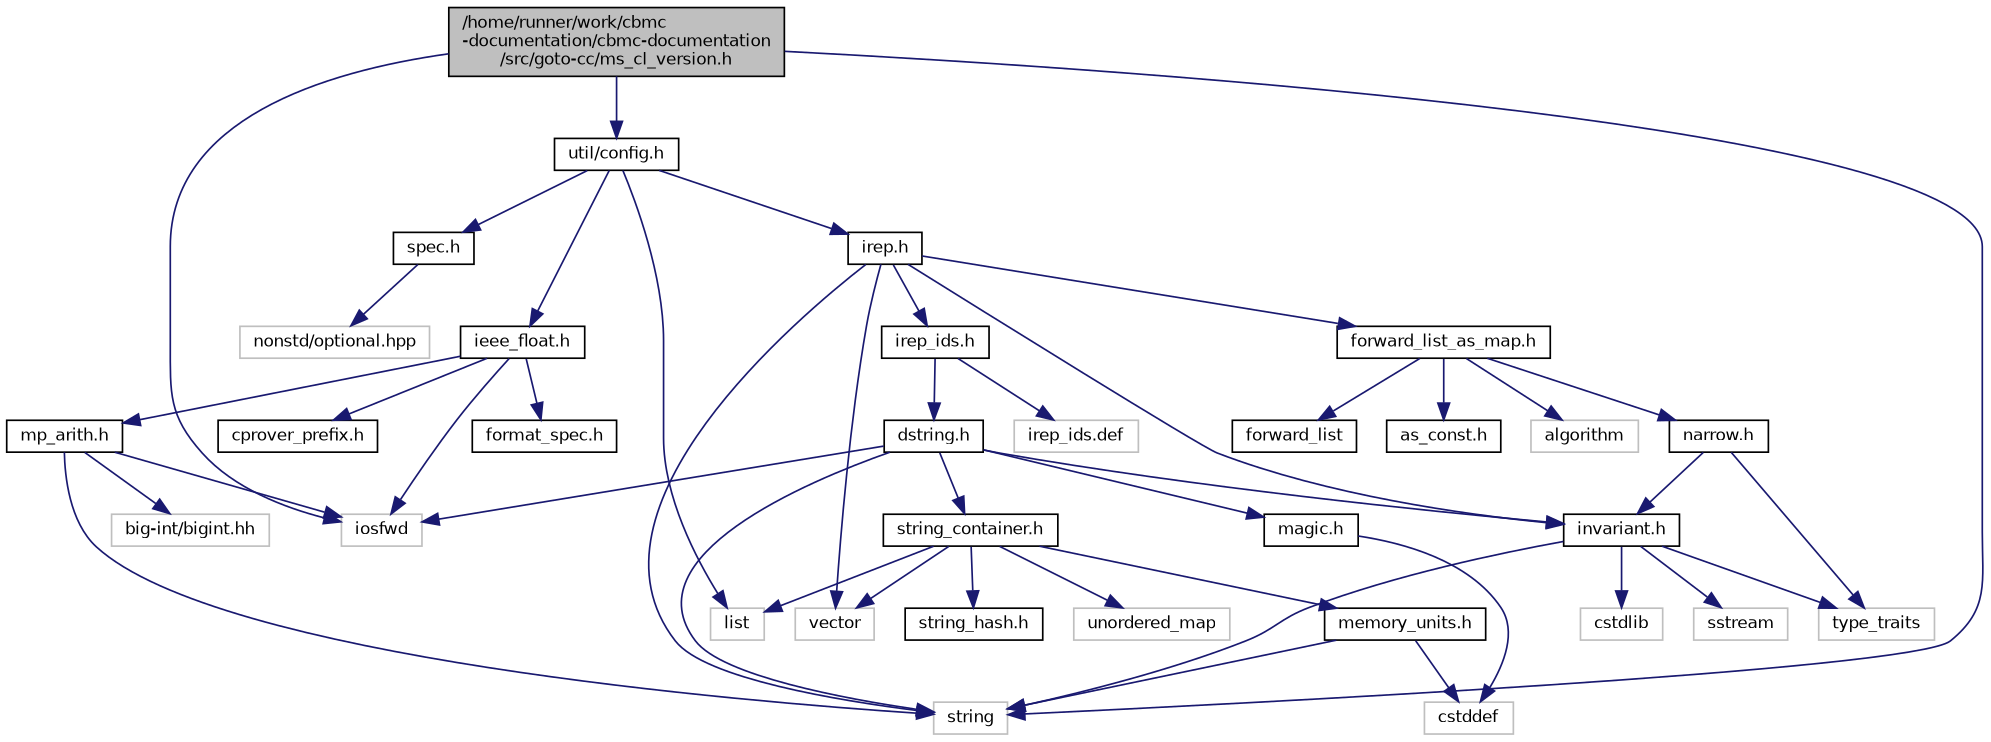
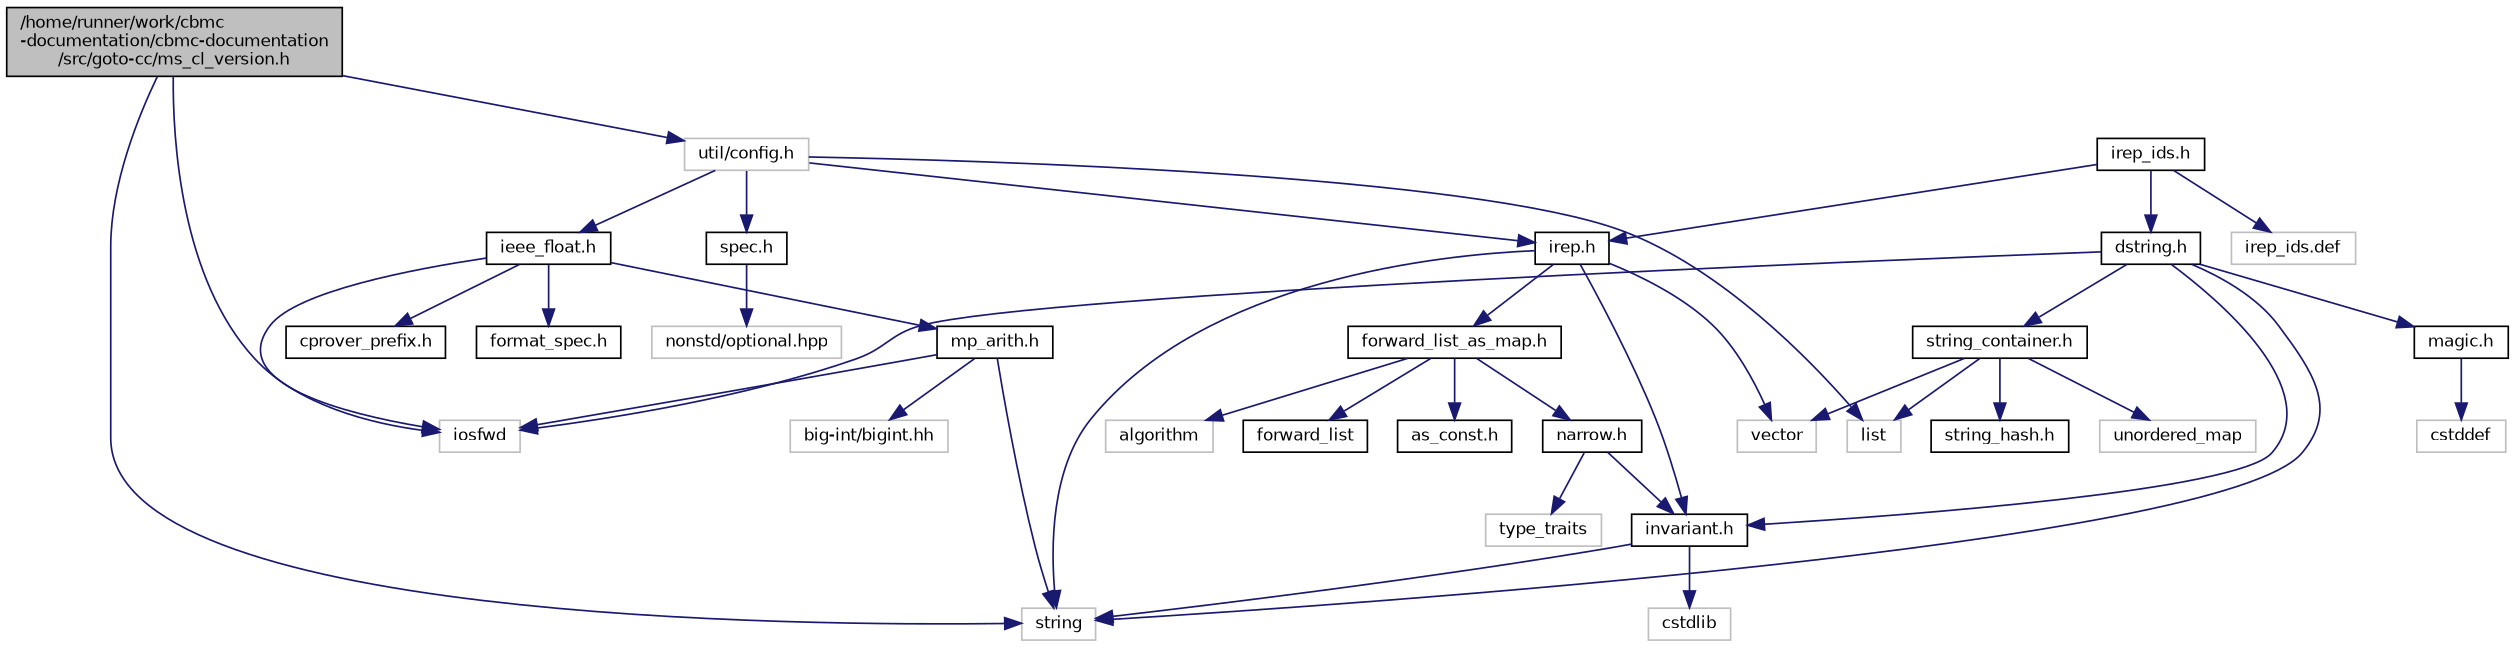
(617, 154) -> (747, 154)
(906, 288) -> (1862, 201)
(1741, 574) -> none
(1405, 624) -> none
(1741, 624) -> none
